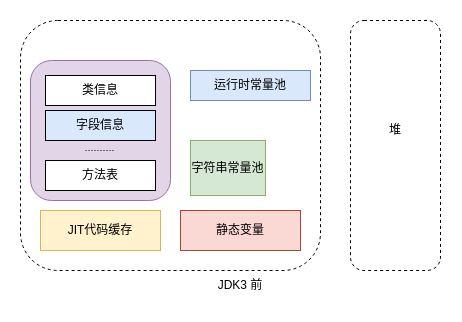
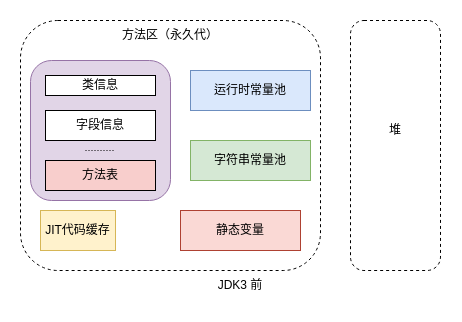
none -> (171, 36)
(251, 86) -> (251, 91)
(101, 91) -> (101, 86)
(101, 126) -> (101, 126)
(228, 168) -> (251, 161)
(101, 176) -> (101, 176)
(101, 231) -> (78, 231)
